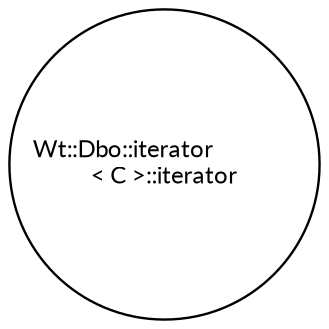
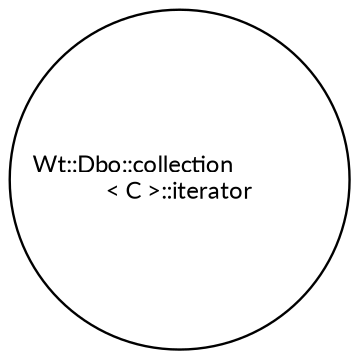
(164, 164) -> (180, 180)
